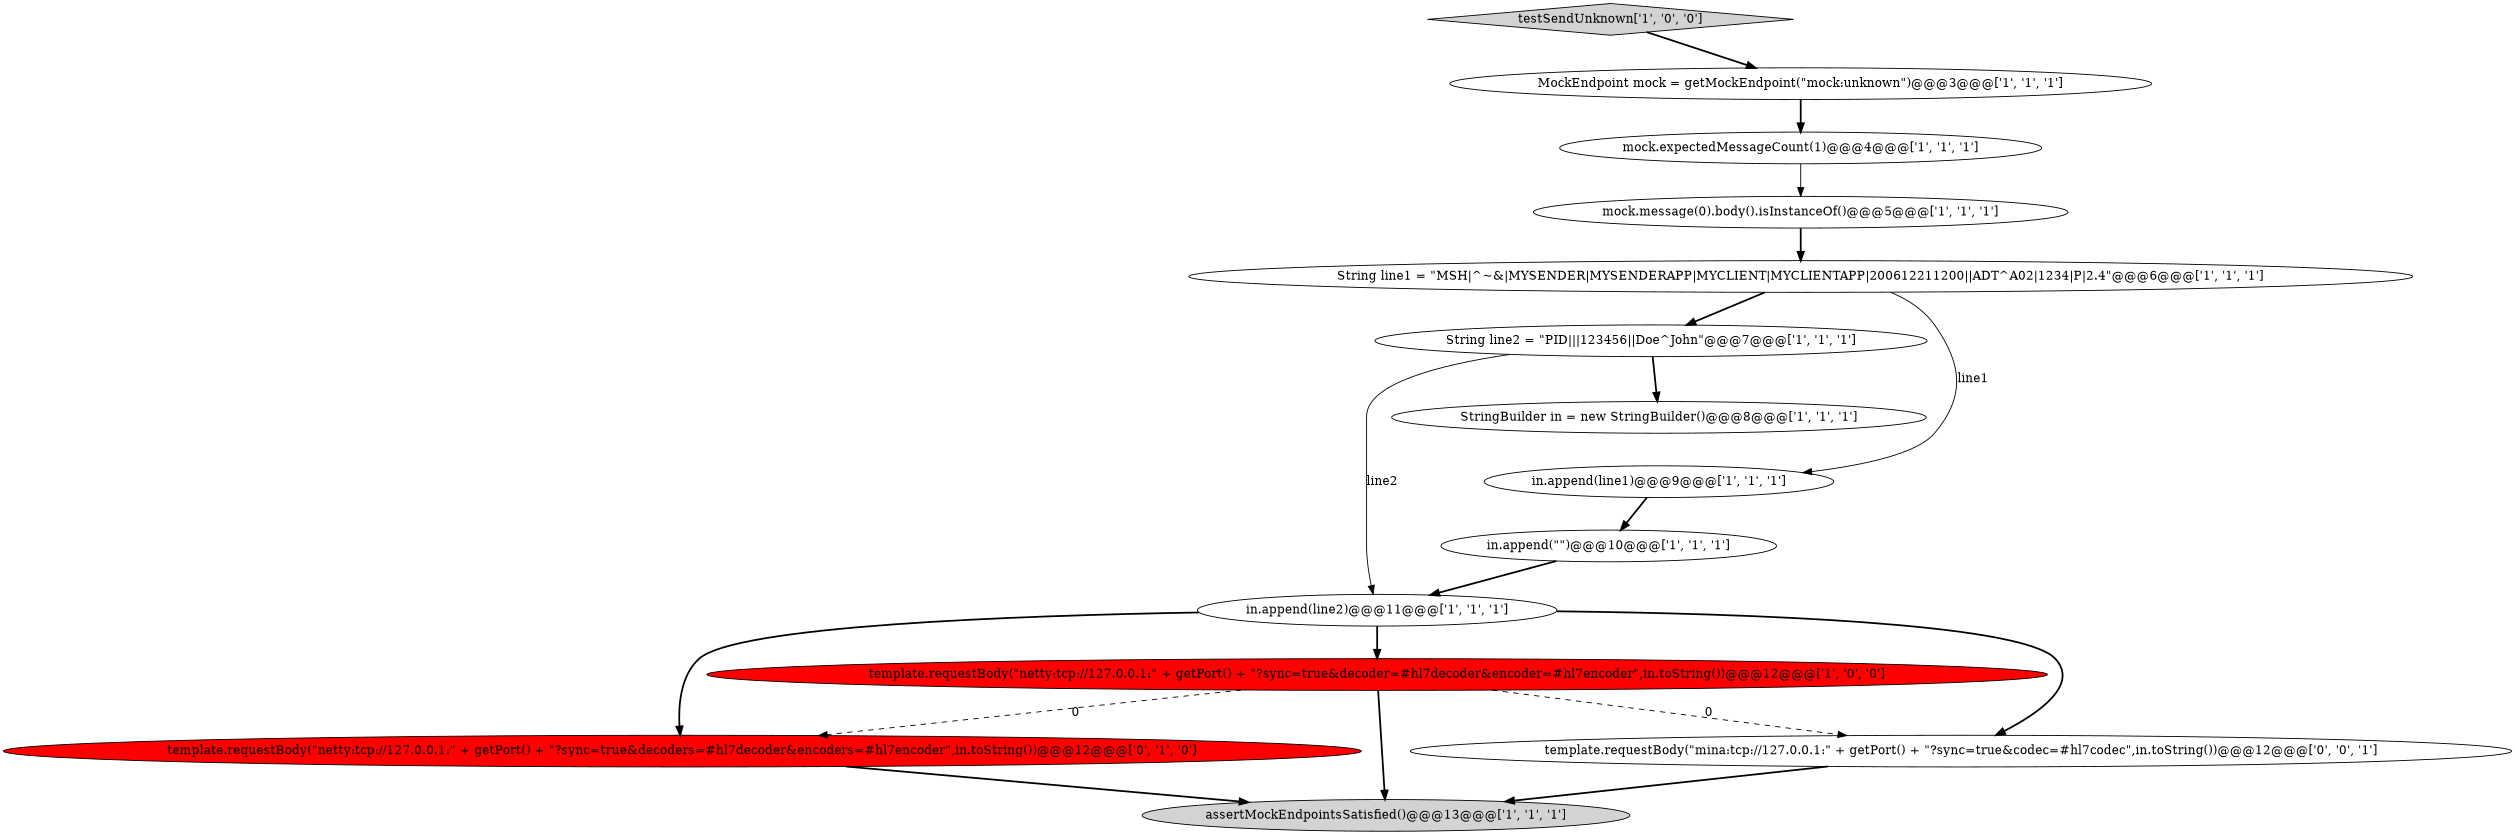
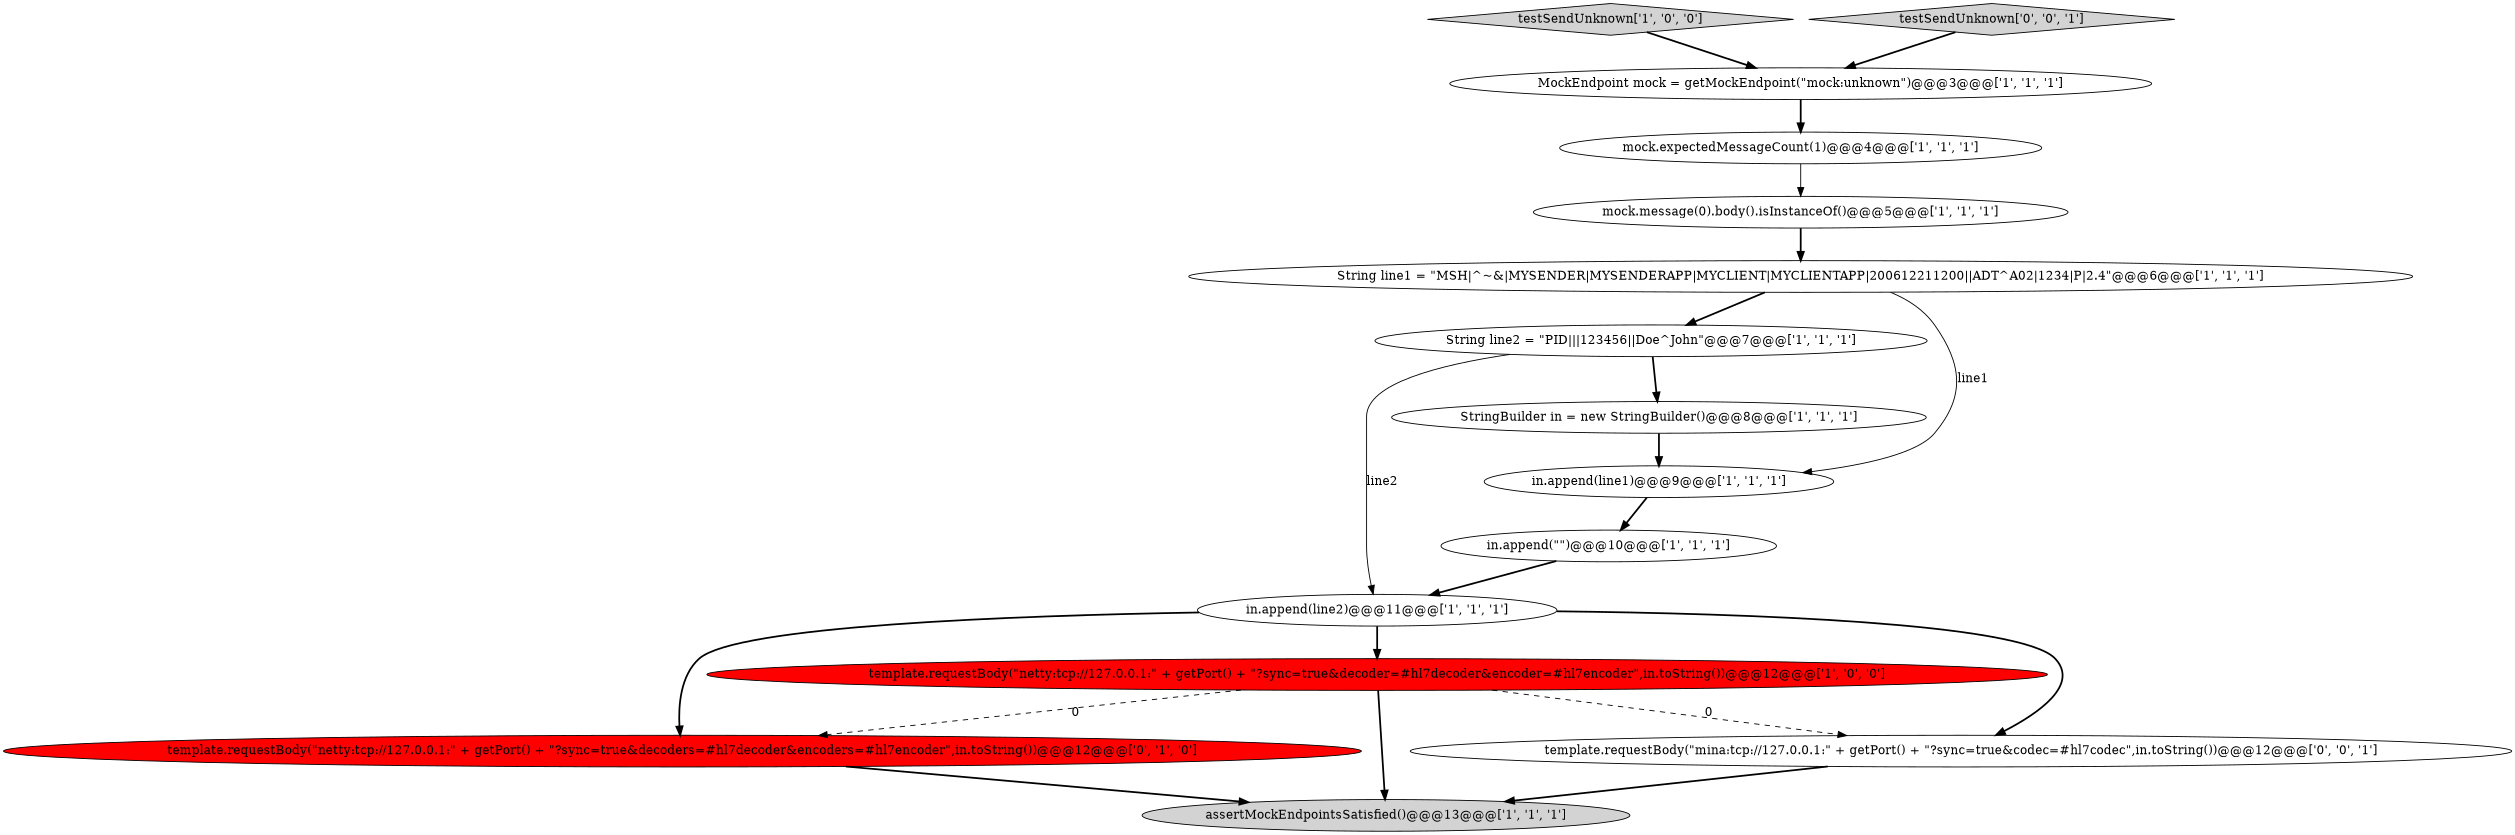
none -> (1992, 19)
none -> (1659, 445)
